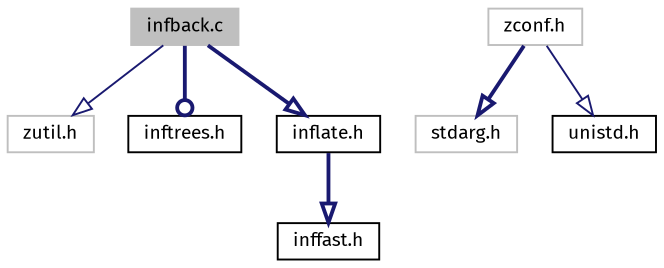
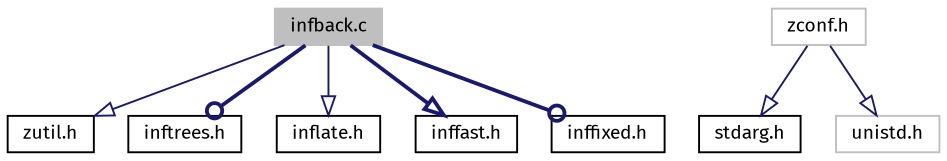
(506, 72) -> (790, 72)
(248, 75) -> (328, 71)
(51, 134) -> (51, 134)
(466, 134) -> (750, 134)
(604, 134) -> (888, 134)
none -> (608, 134)
(328, 178) -> (389, 74)
